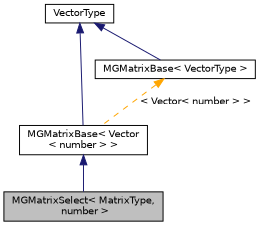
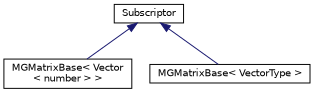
(80, 14) -> (149, 14)
(129, 105) -> none
(83, 207) -> none
